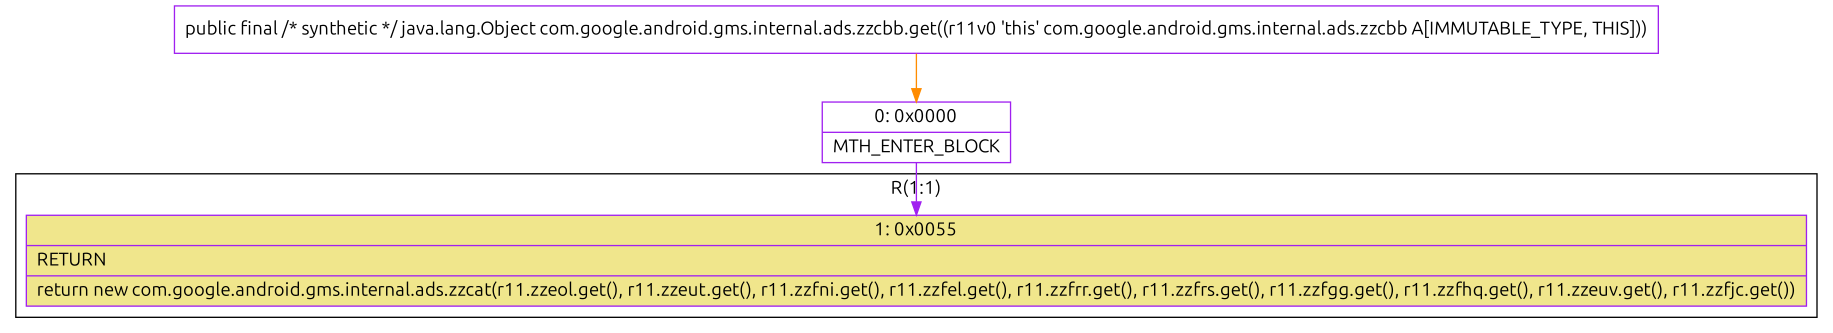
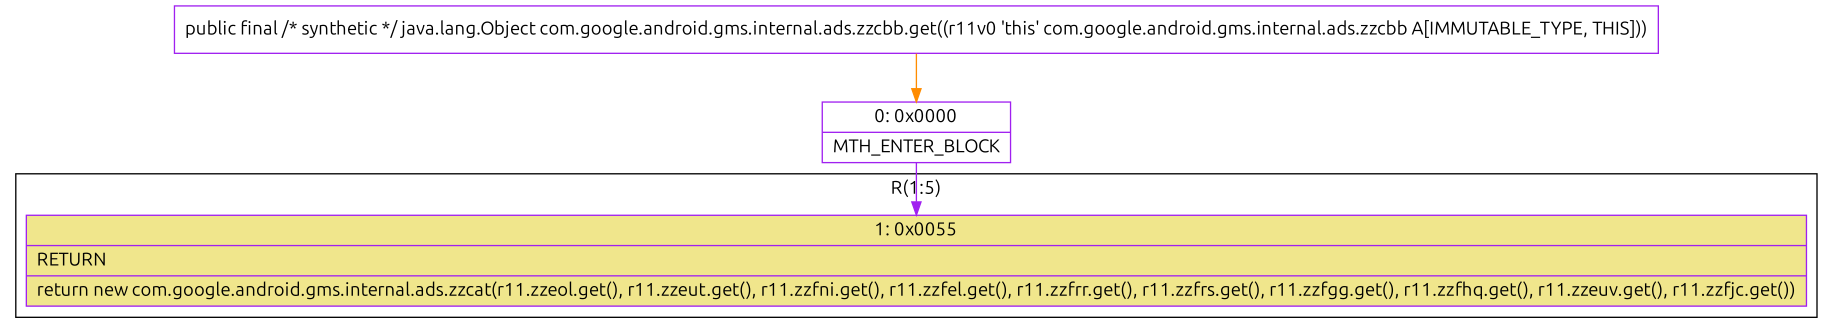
(916, 189) -> (916, 189)
